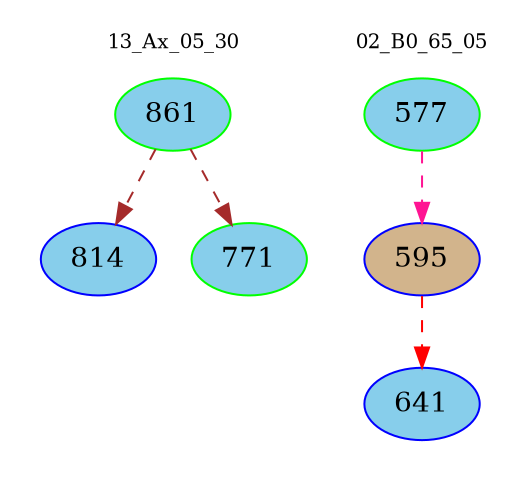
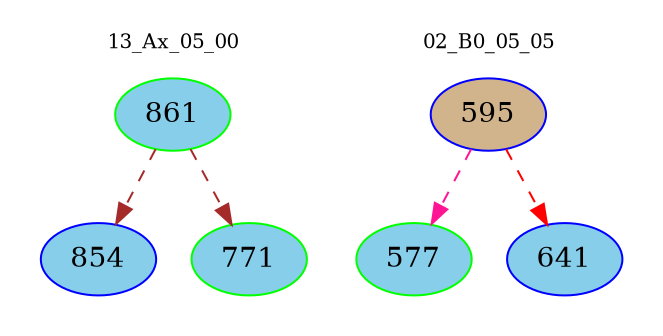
(174, 43) -> (174, 43)
(422, 43) -> (489, 43)
(422, 177) -> (456, 177)
(98, 259) -> (98, 259)
